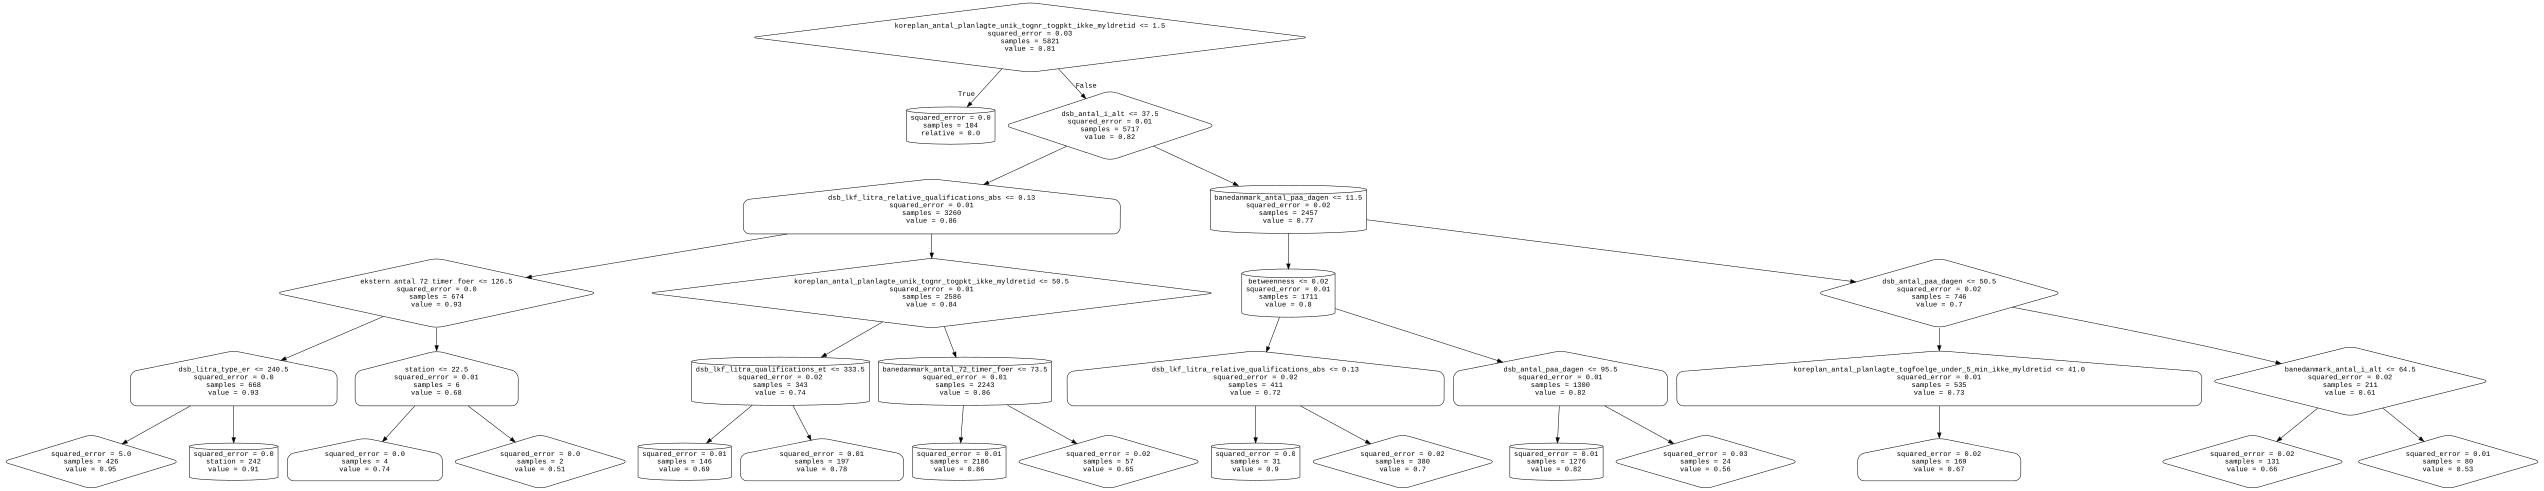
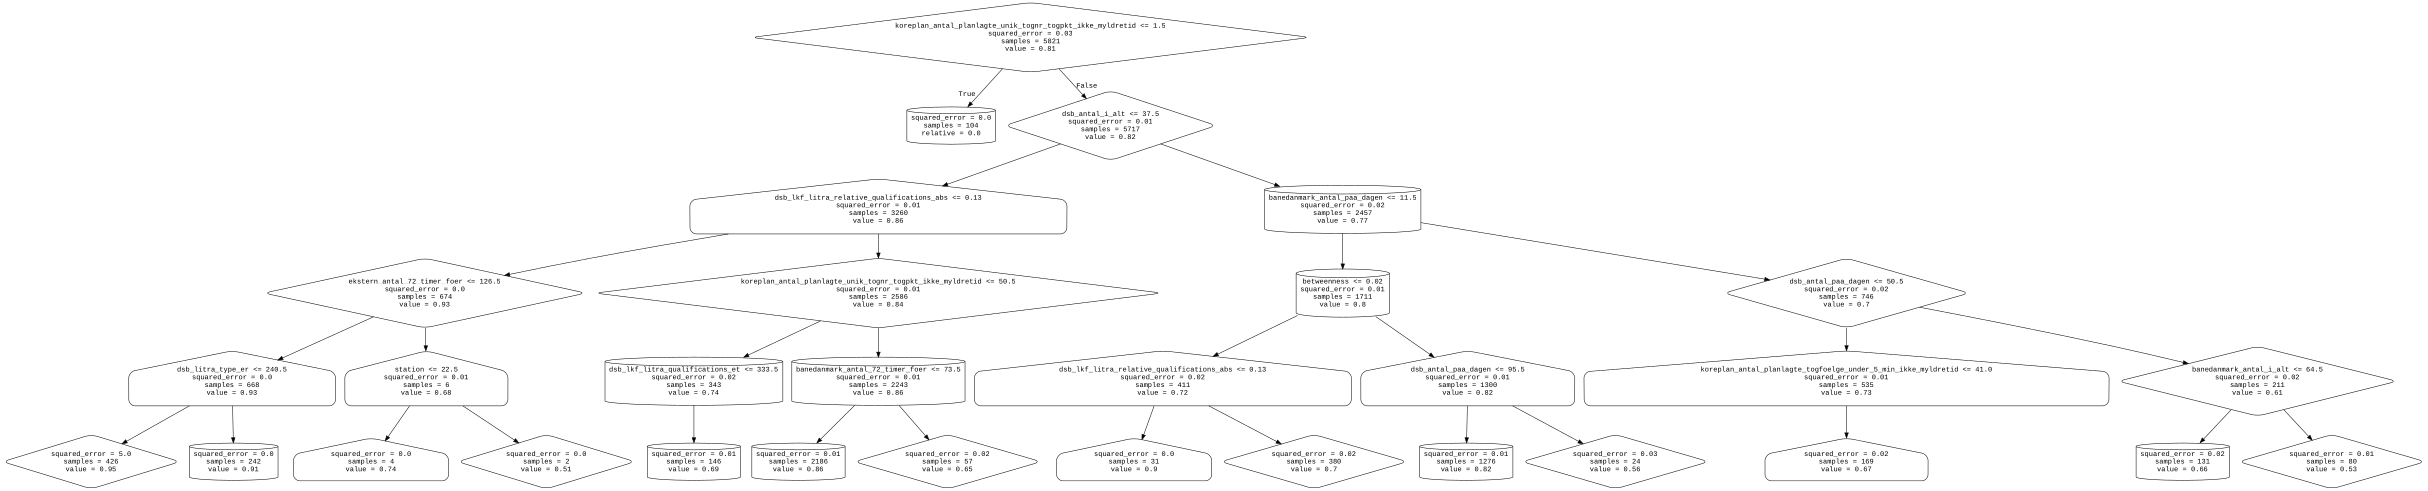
(234, 462) -> (234, 462)
(822, 462) -> none
(1256, 462) -> (1134, 462)
(2252, 462) -> (2183, 462)
